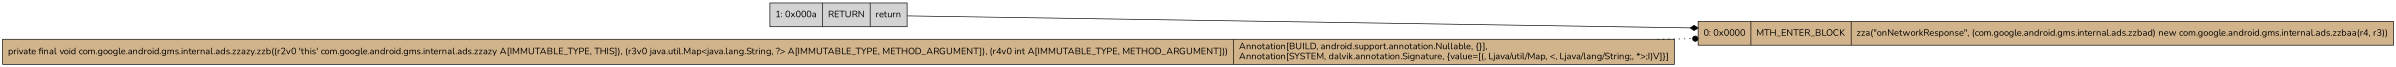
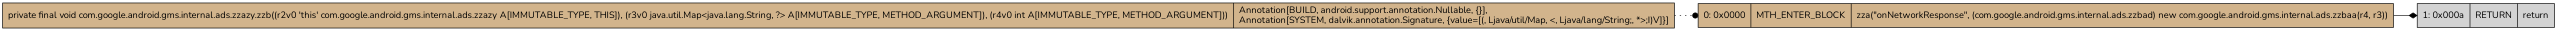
(1299, 22) -> (2401, 16)
